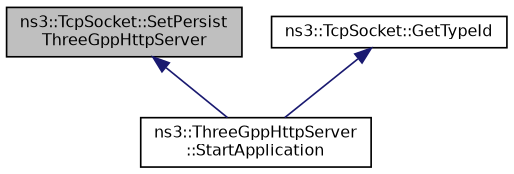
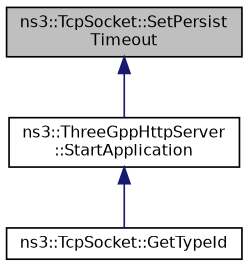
(124, 32) -> (124, 32)
(321, 88) -> (124, 206)
